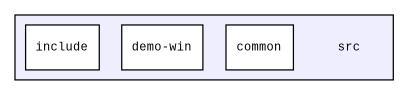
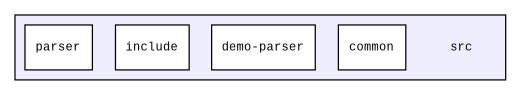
none -> (59, 47)
(162, 47) -> (263, 47)
